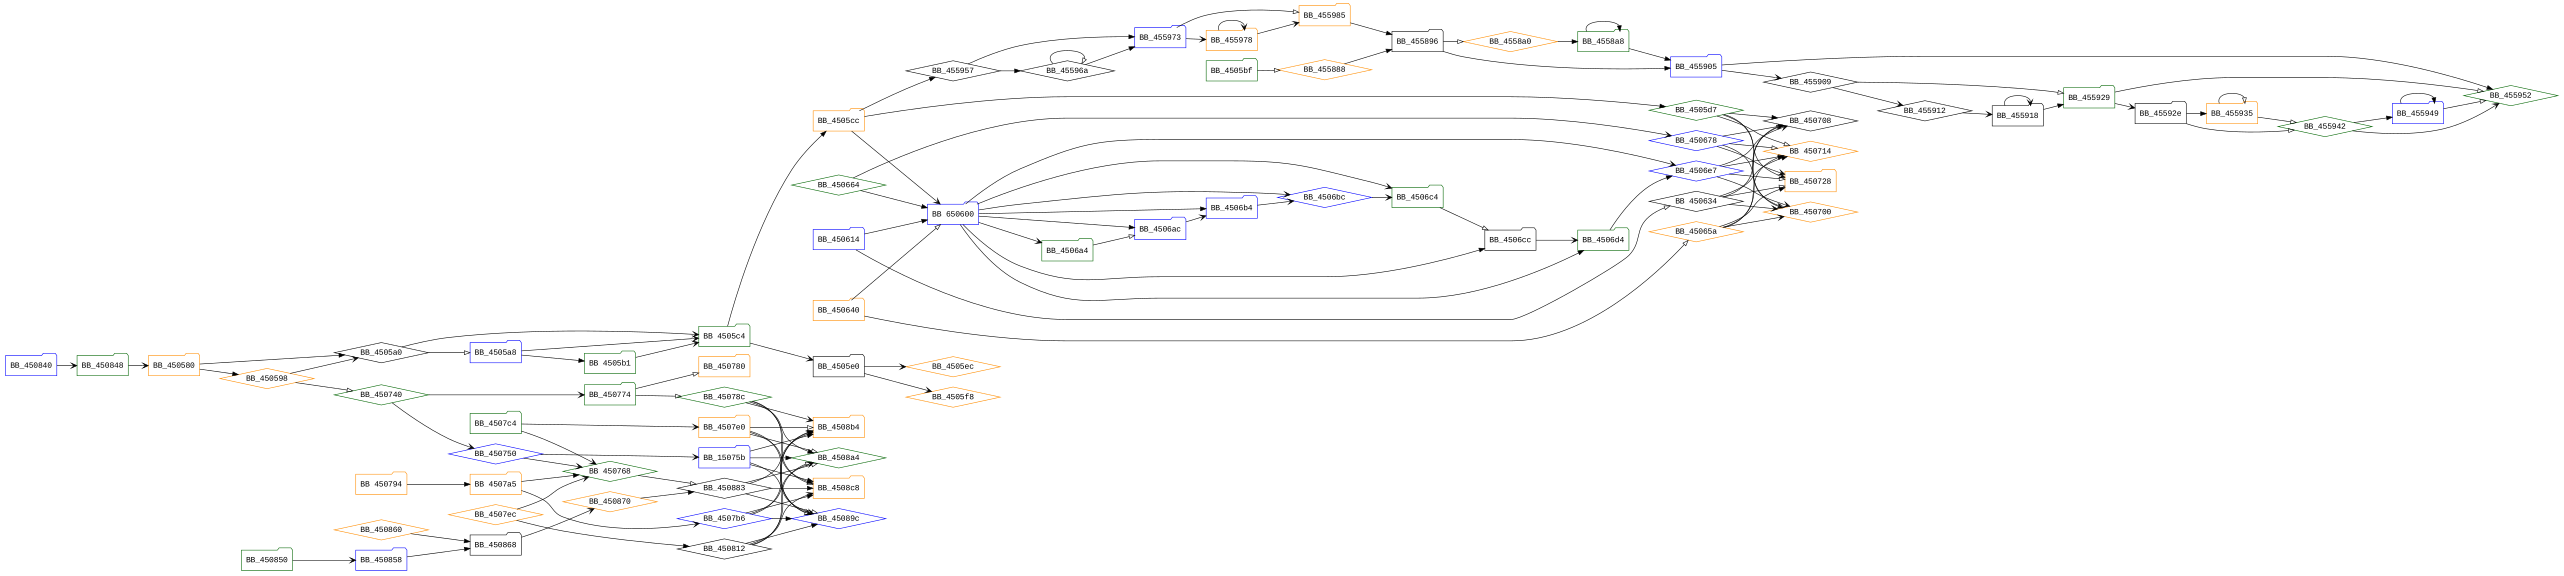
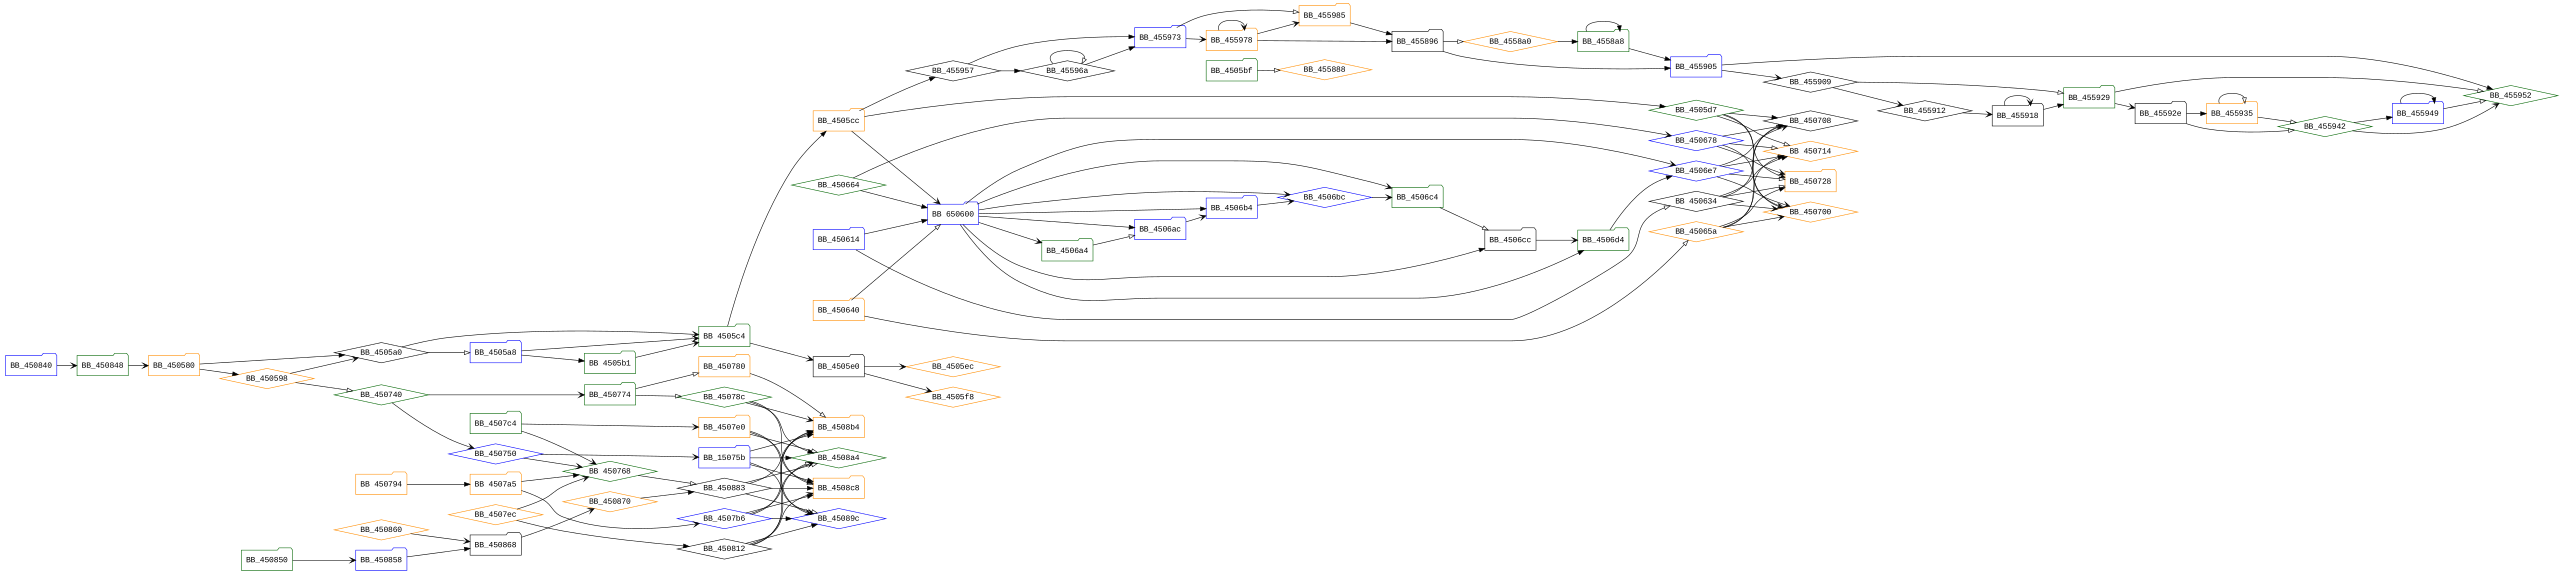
(1365, 57) -> (1322, 41)
(776, 428) -> (787, 391)
(782, 455) -> none
(437, 537) -> (437, 537)
